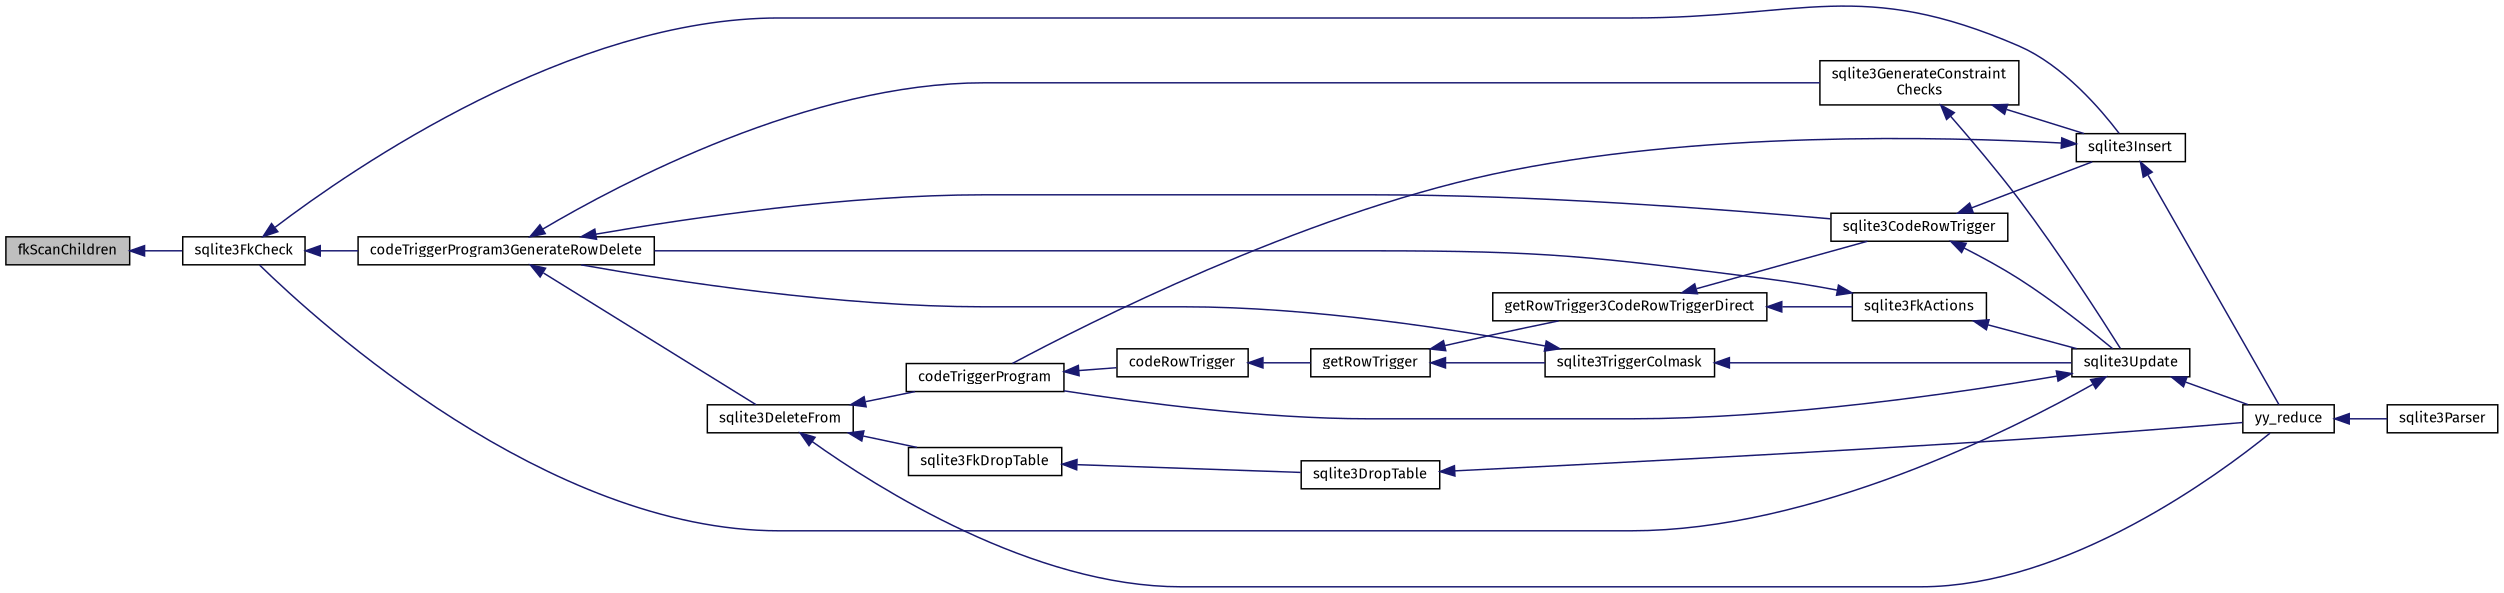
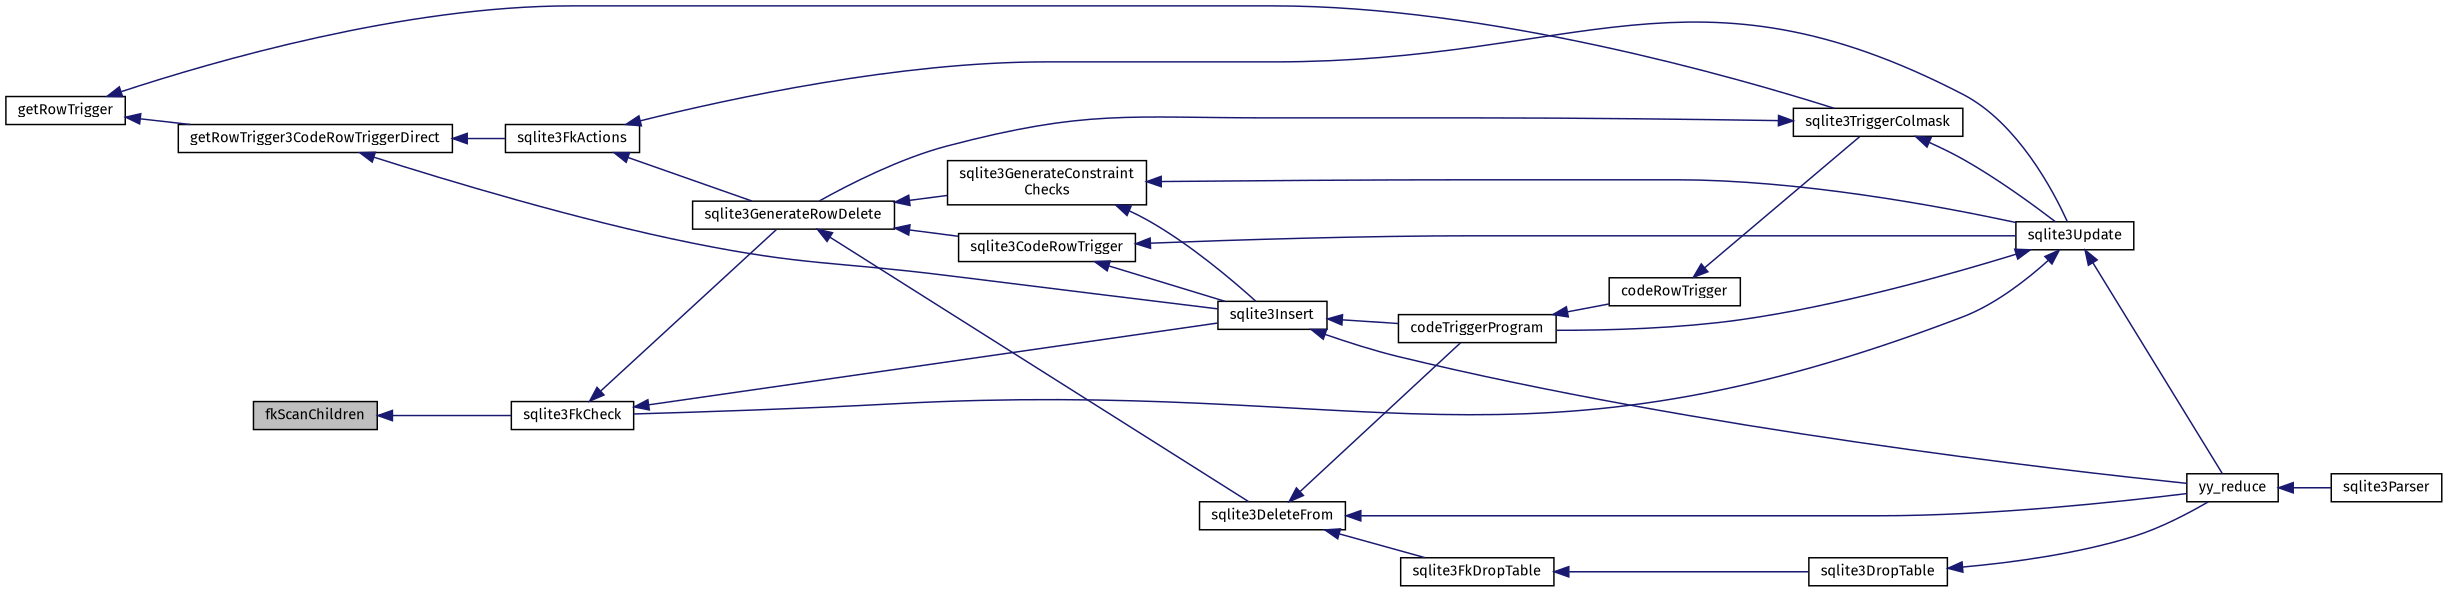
(506, 251) -> (794, 215)
(1782, 265) -> (791, 259)
(1287, 363) -> (1782, 202)
